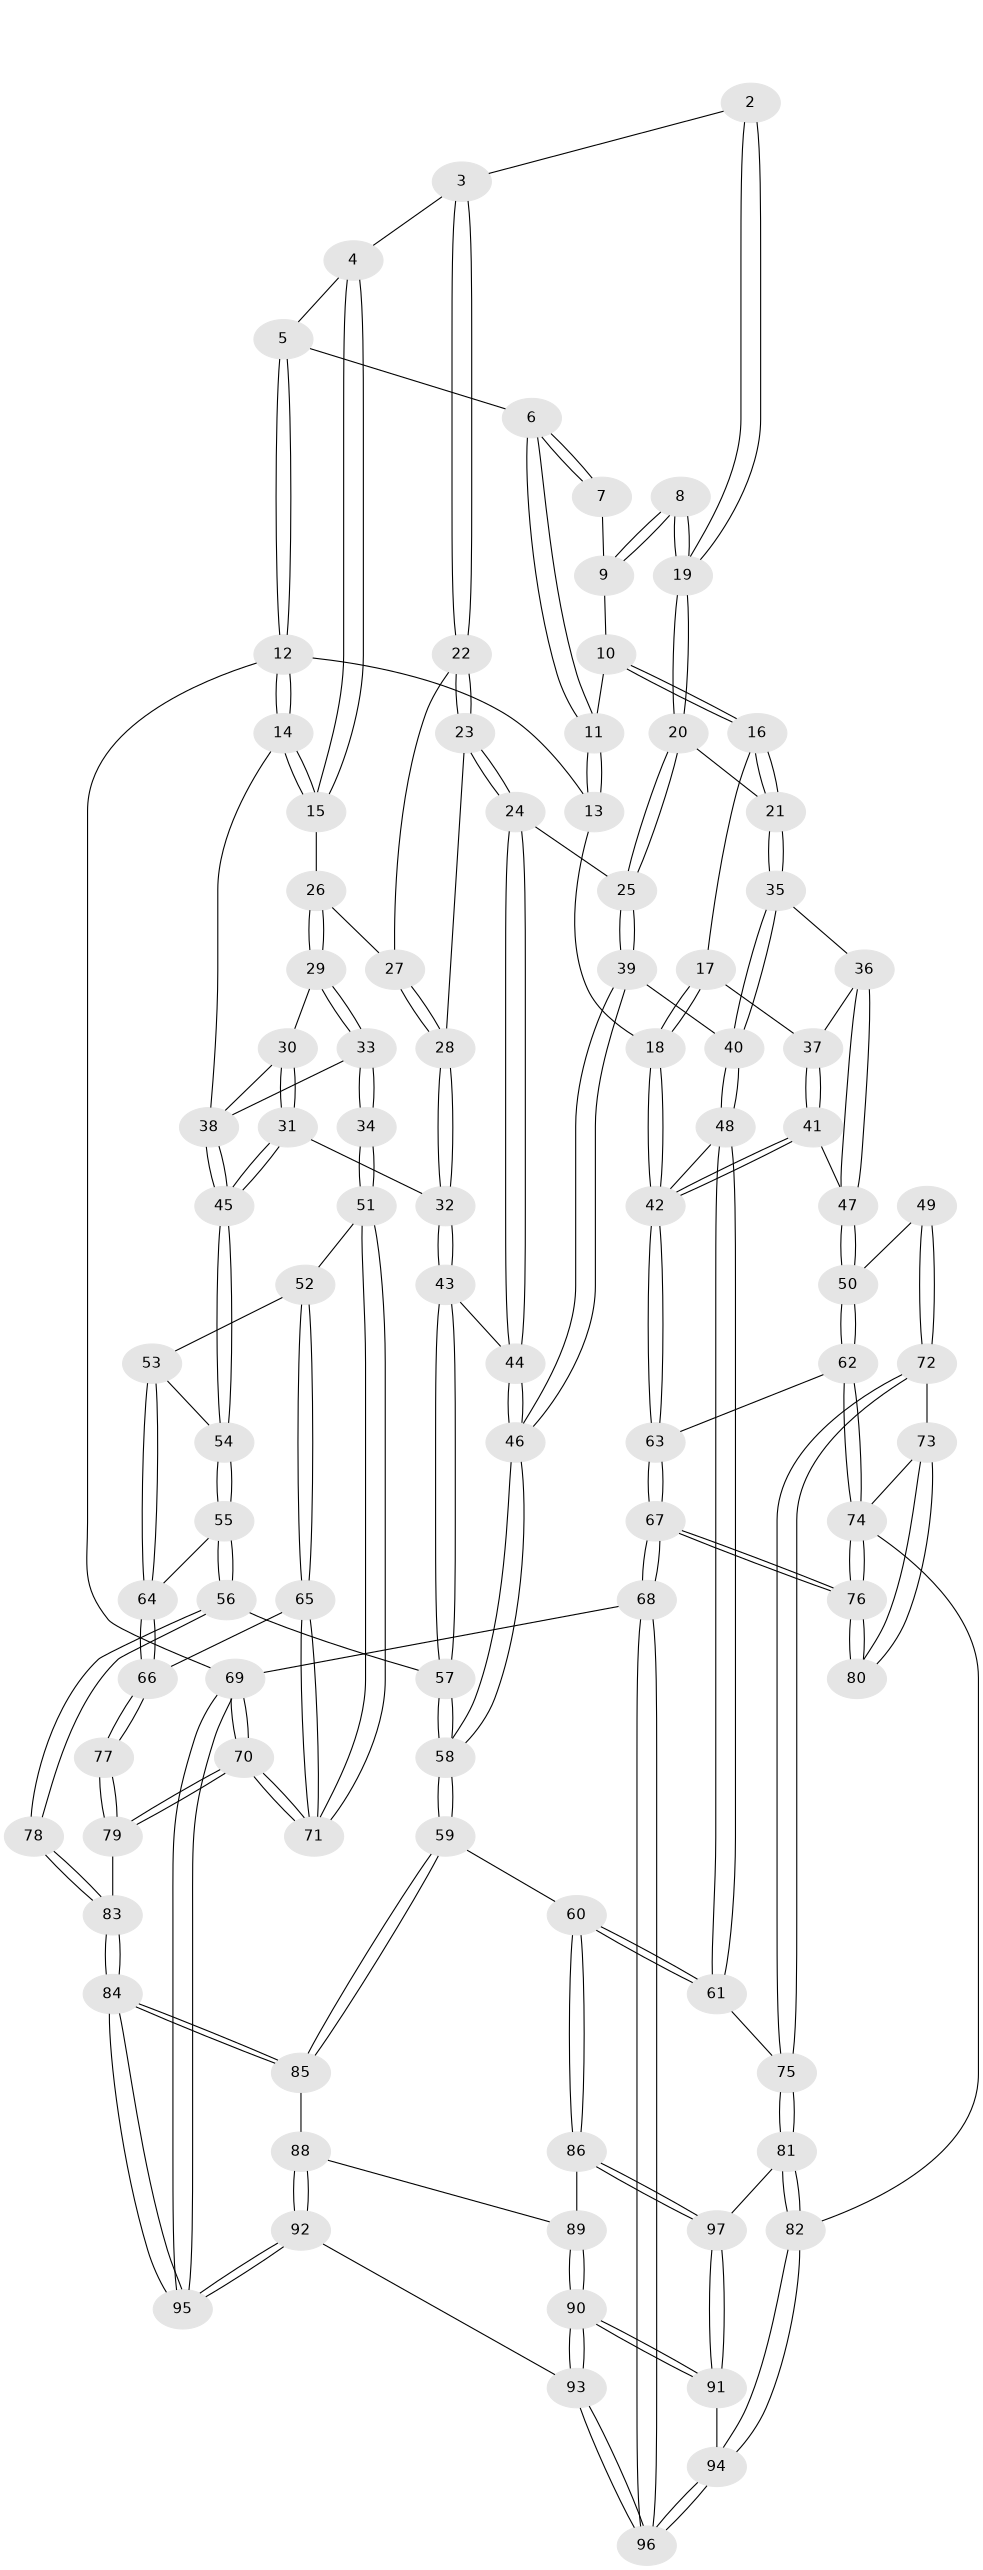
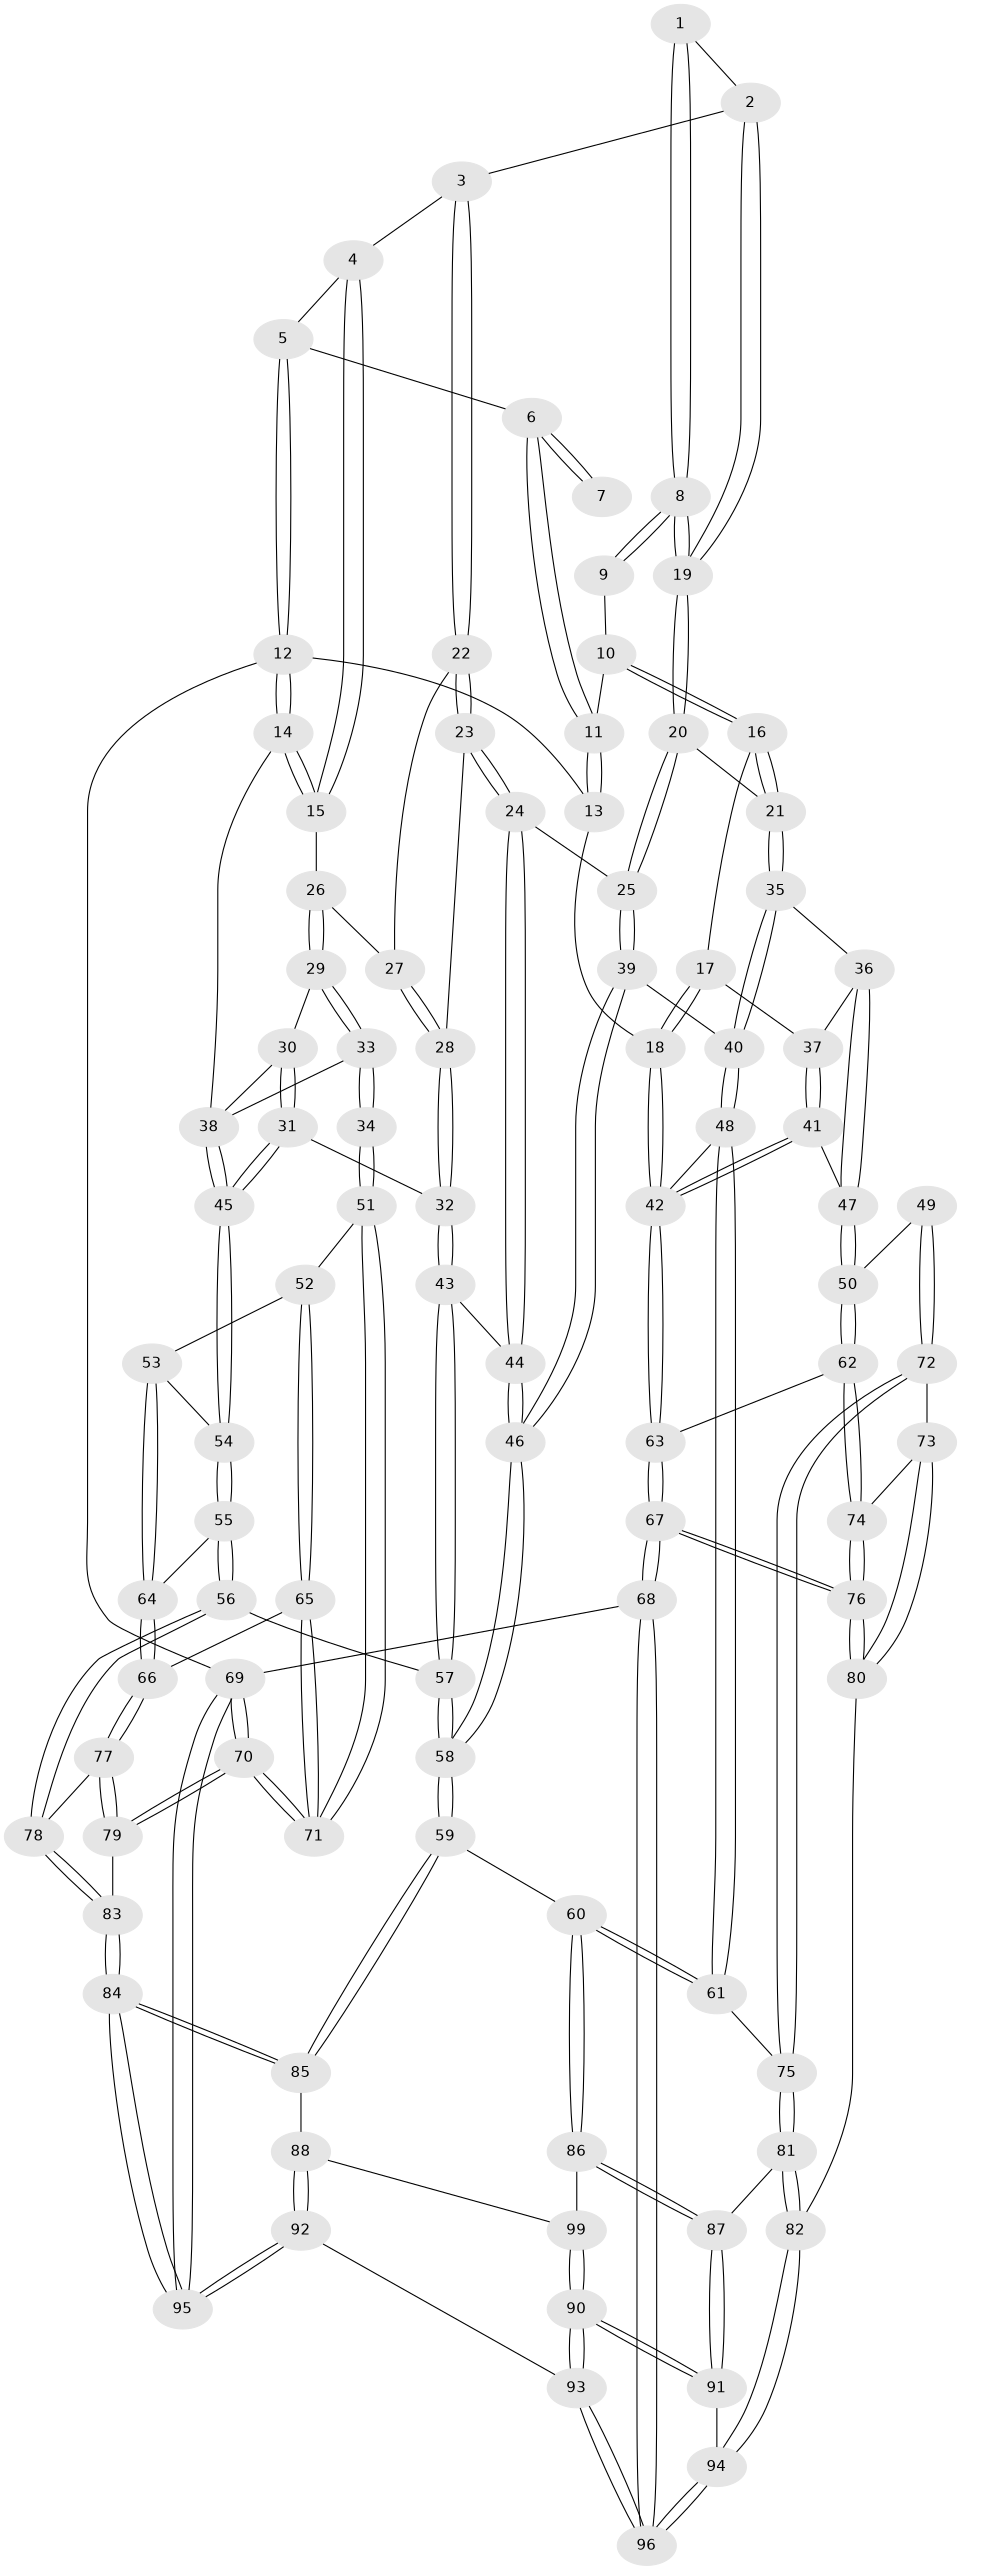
none -> (681, 24)
(603, 536) -> none
none -> (69, 1797)
(978, 1899) -> (853, 1960)
(577, 2230) -> (577, 2230)
(717, 2230) -> (717, 2230)
